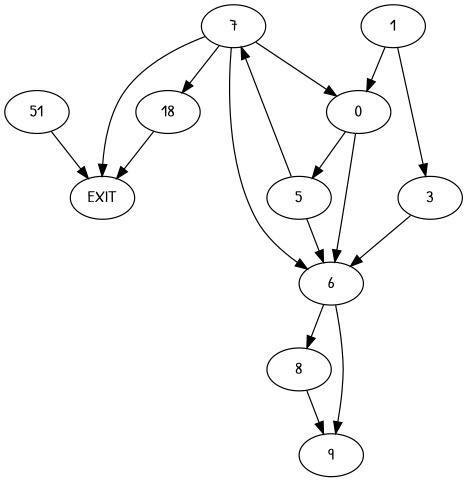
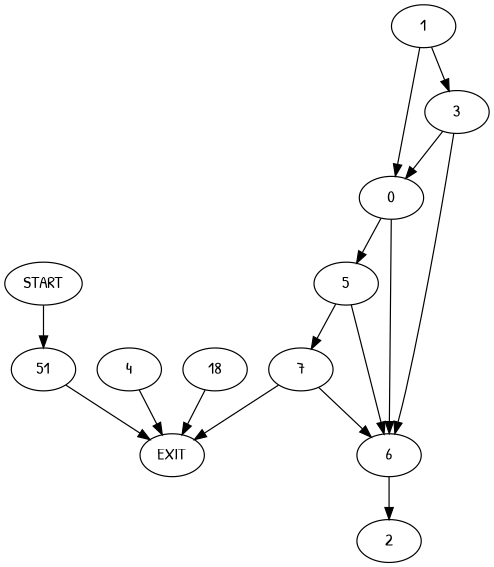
(204, 64) -> none
(291, 66) -> (428, 150)
none -> (43, 284)
none -> (129, 369)
(299, 369) -> (389, 541)
(331, 455) -> none
